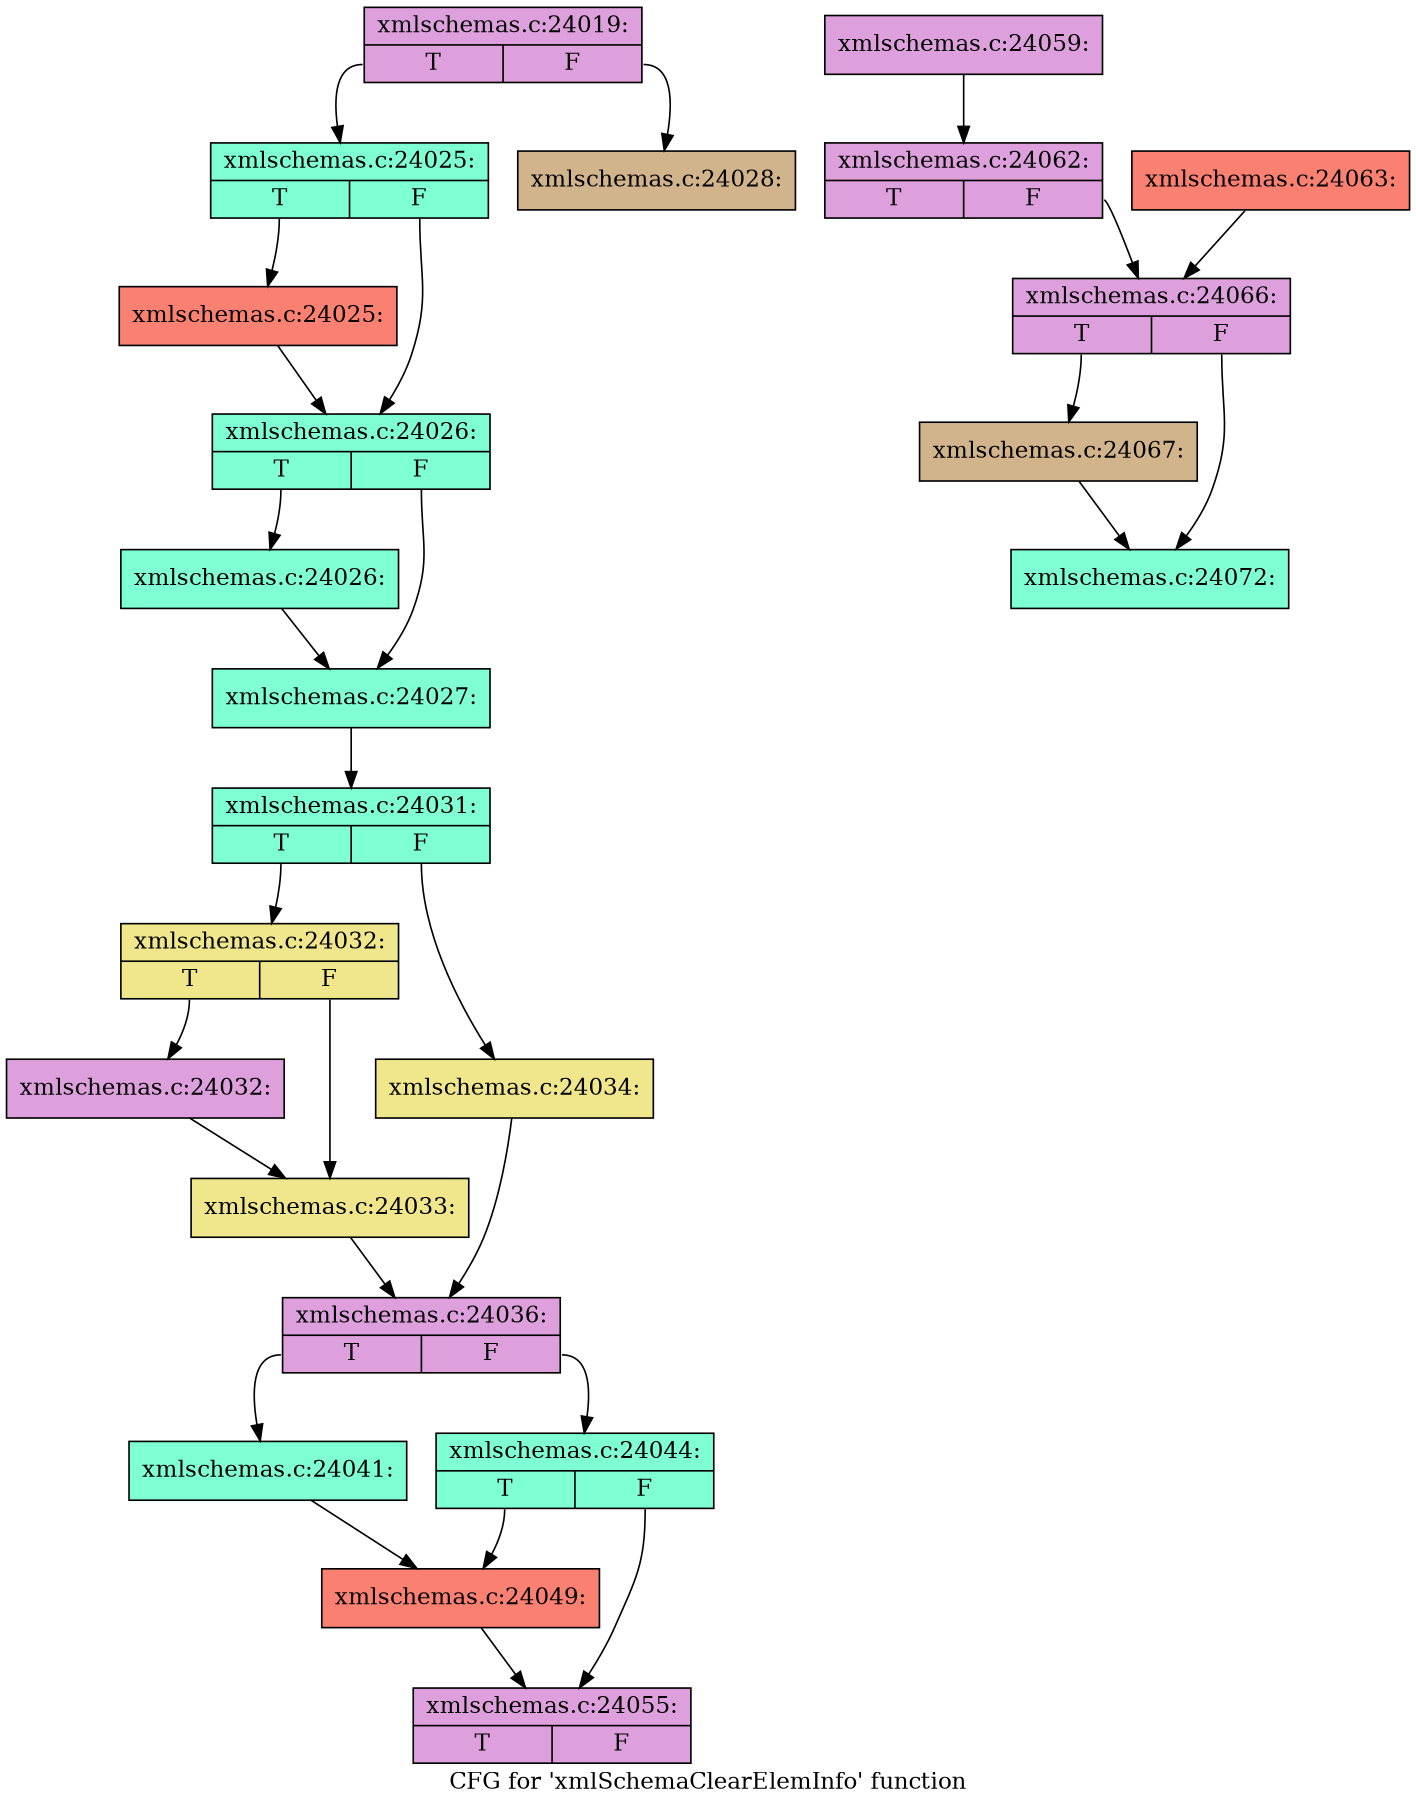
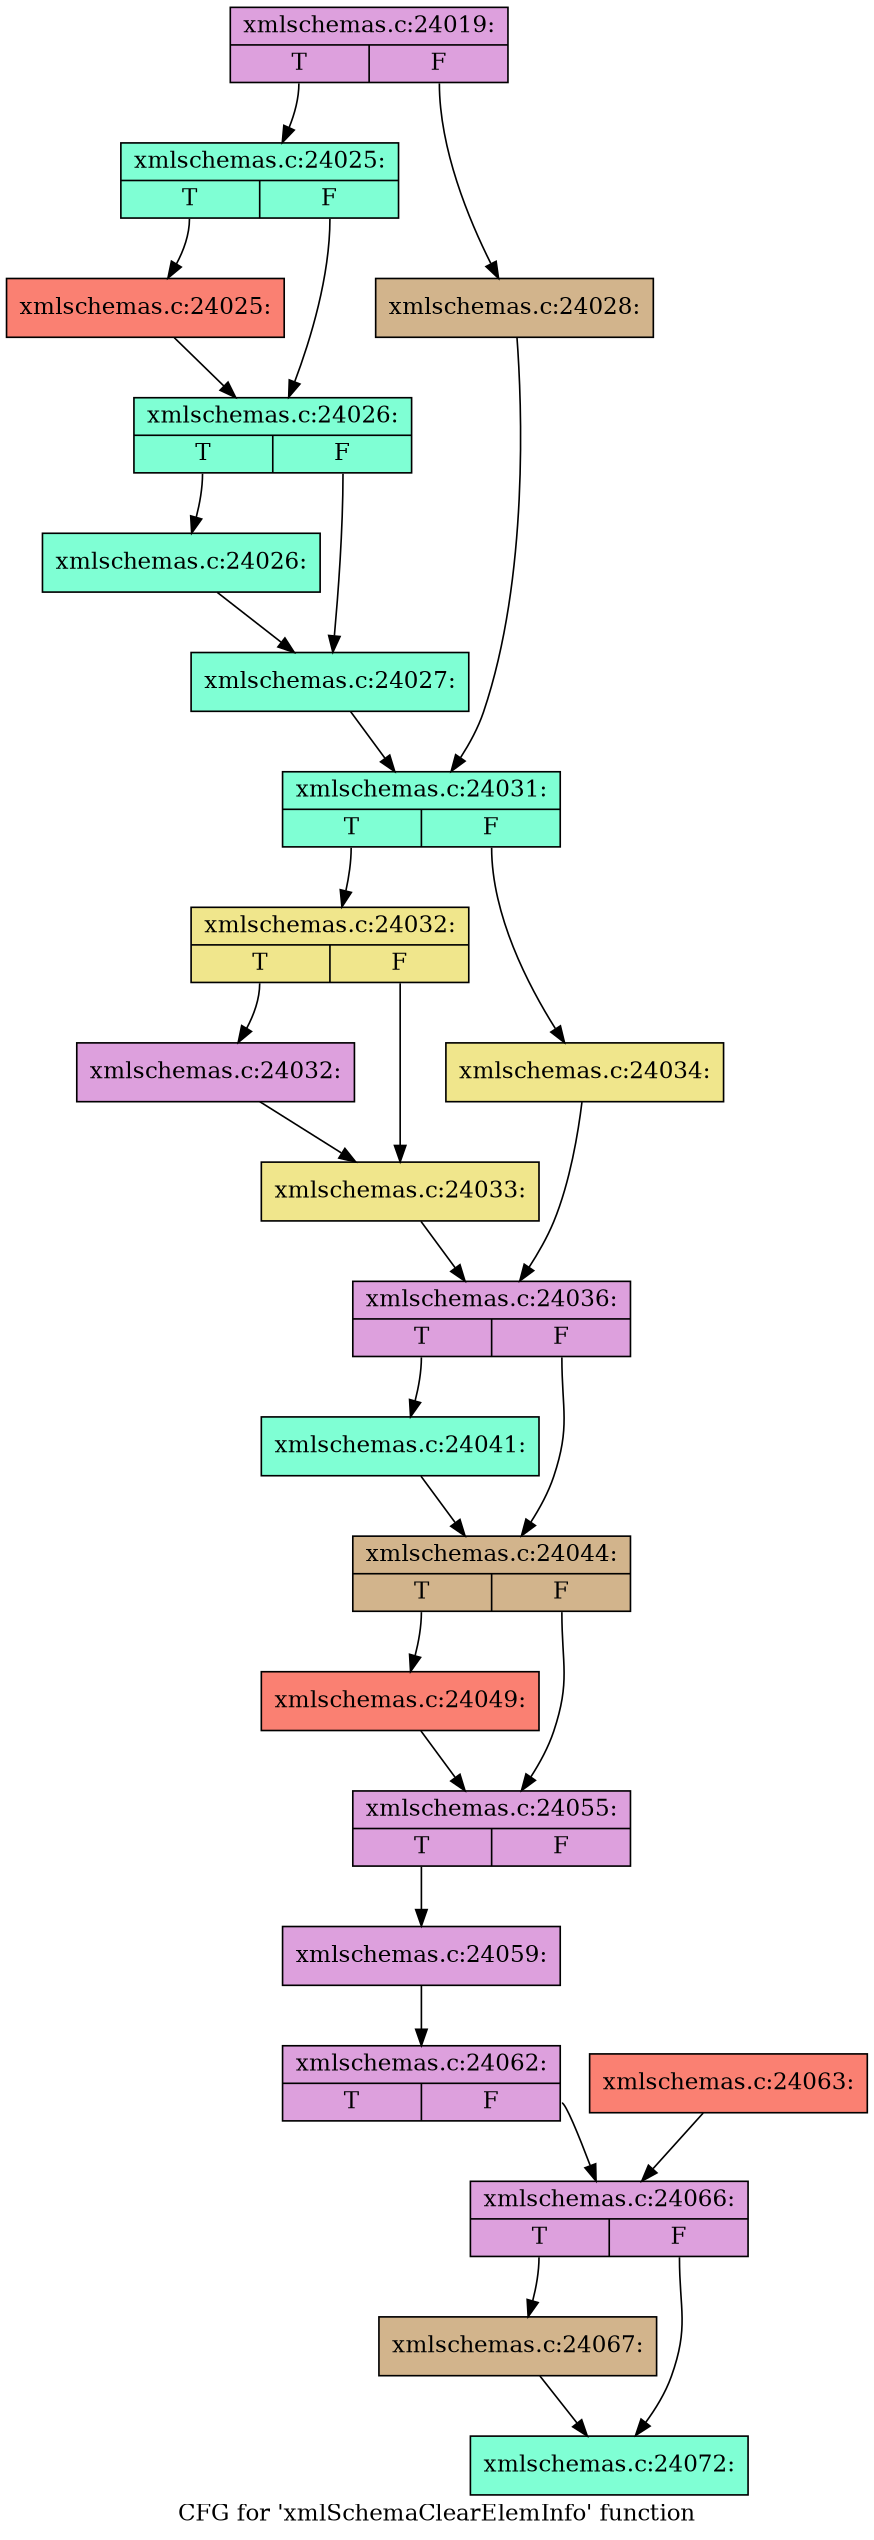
none -> (515, 552)
(575, 1471) -> (492, 1574)
(357, 1530) -> (438, 1499)
none -> (421, 1888)
